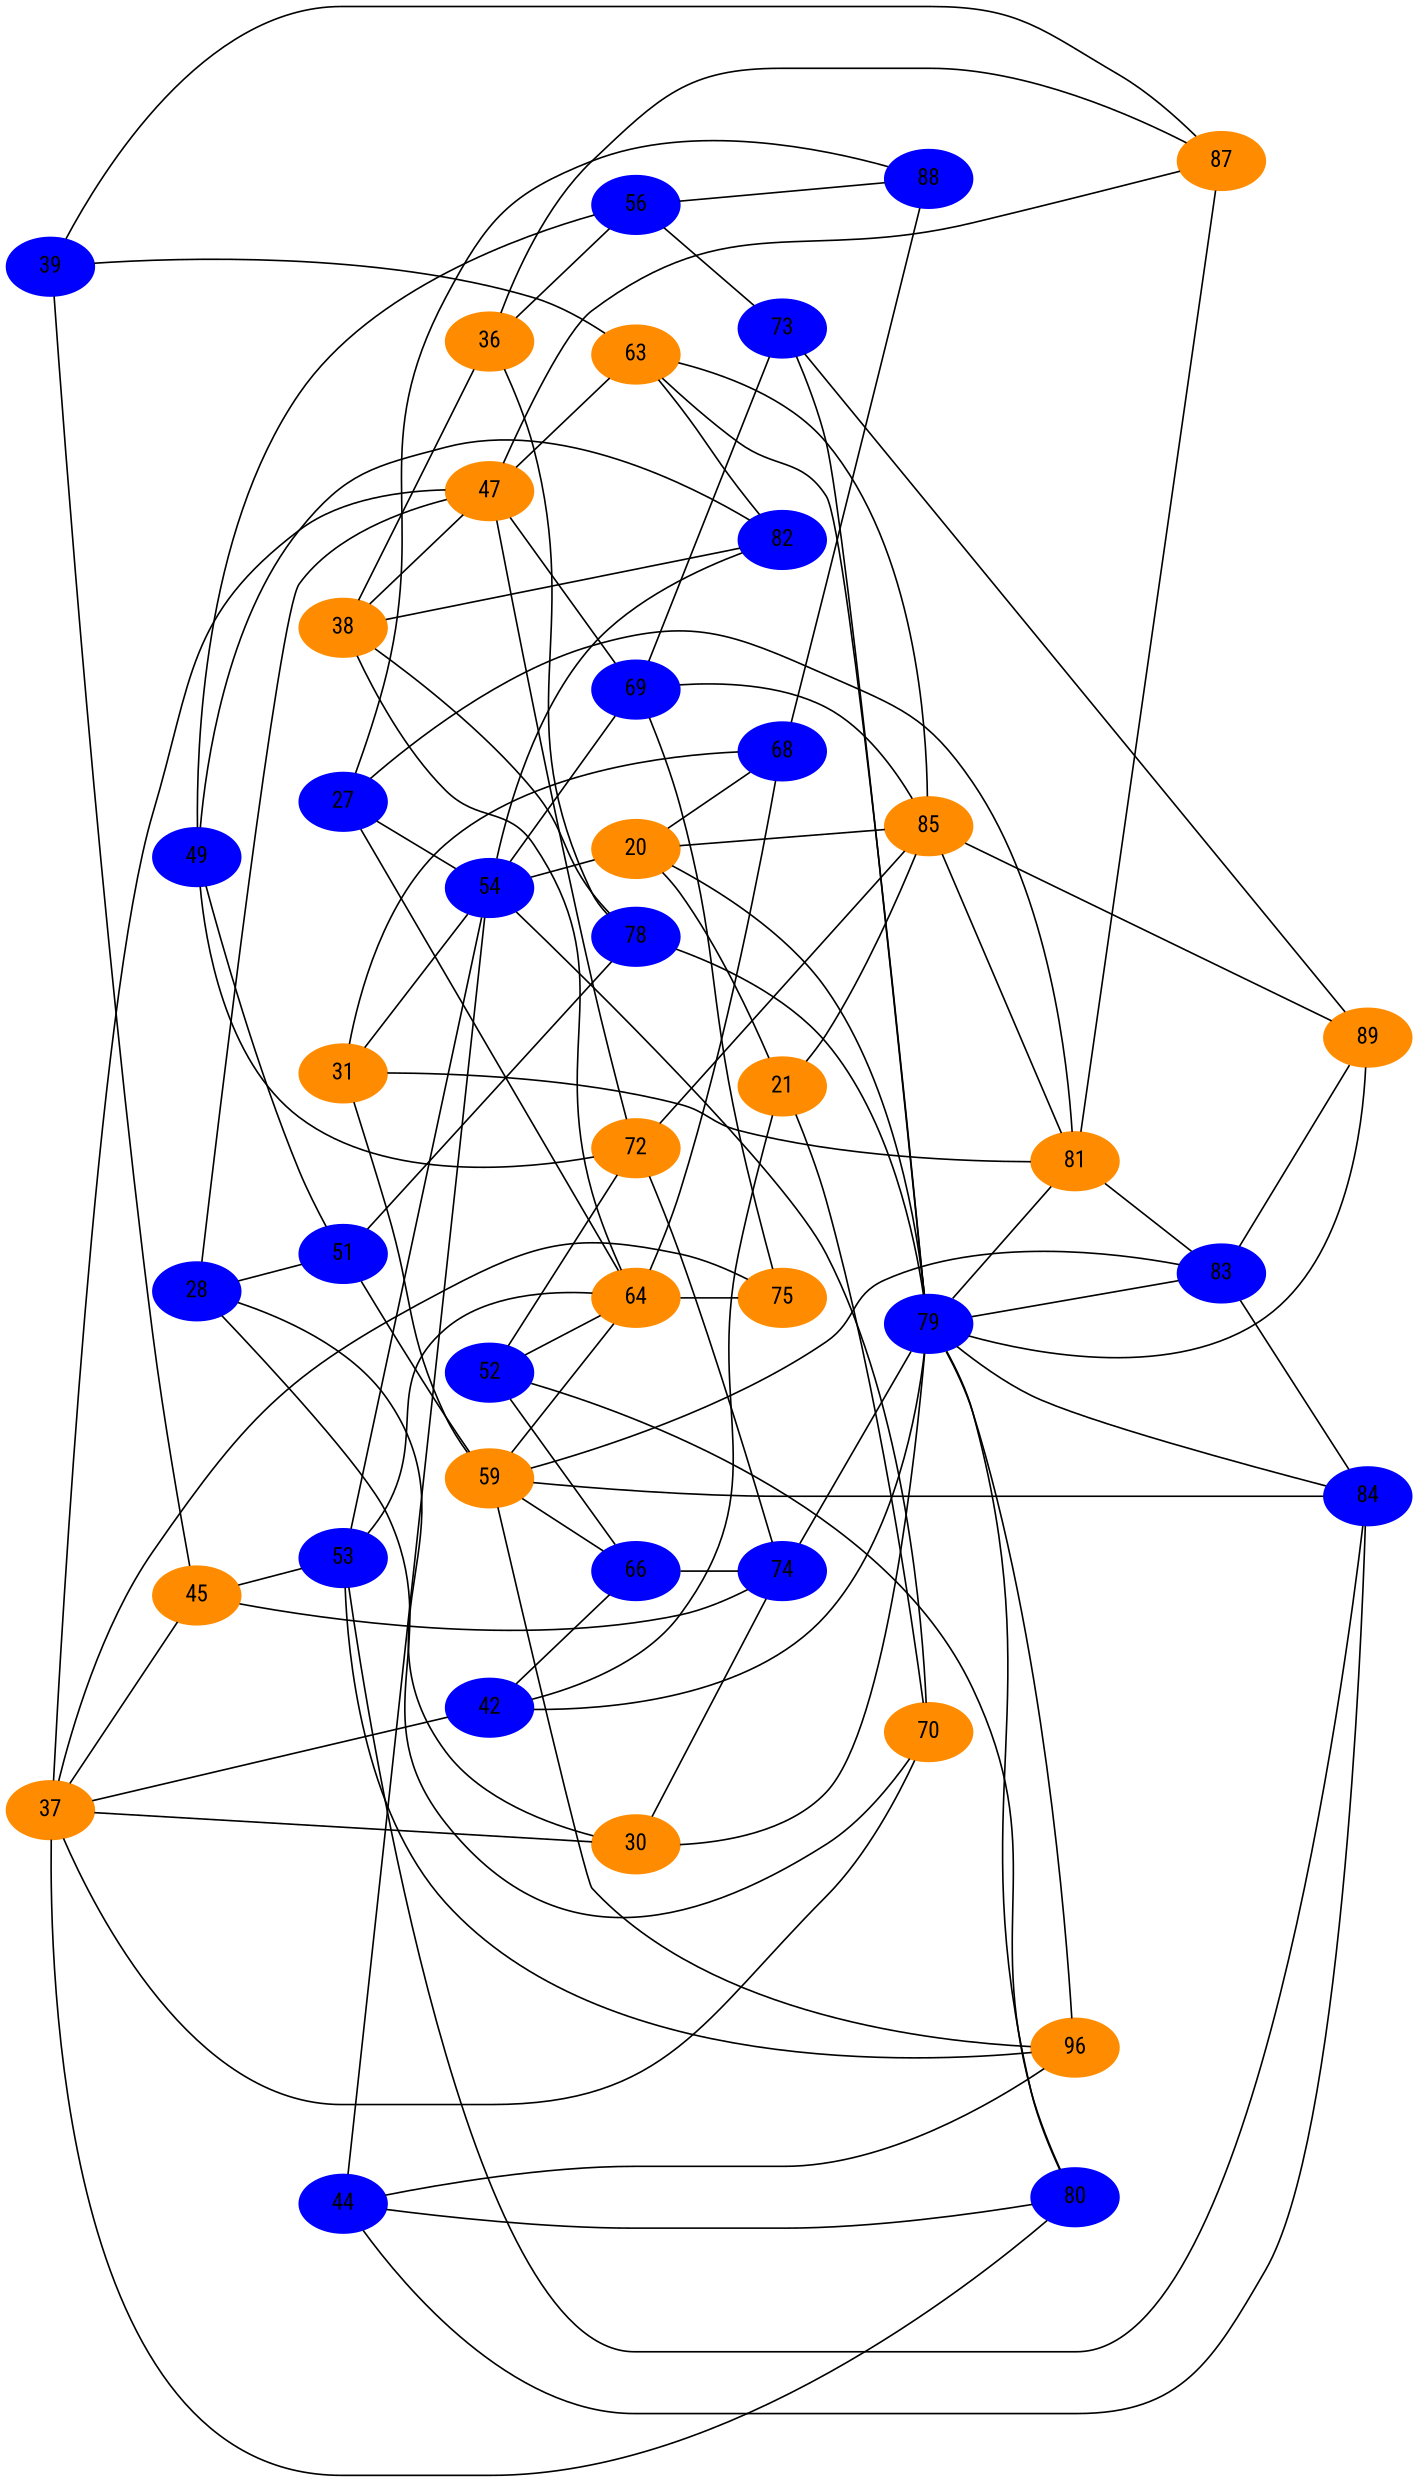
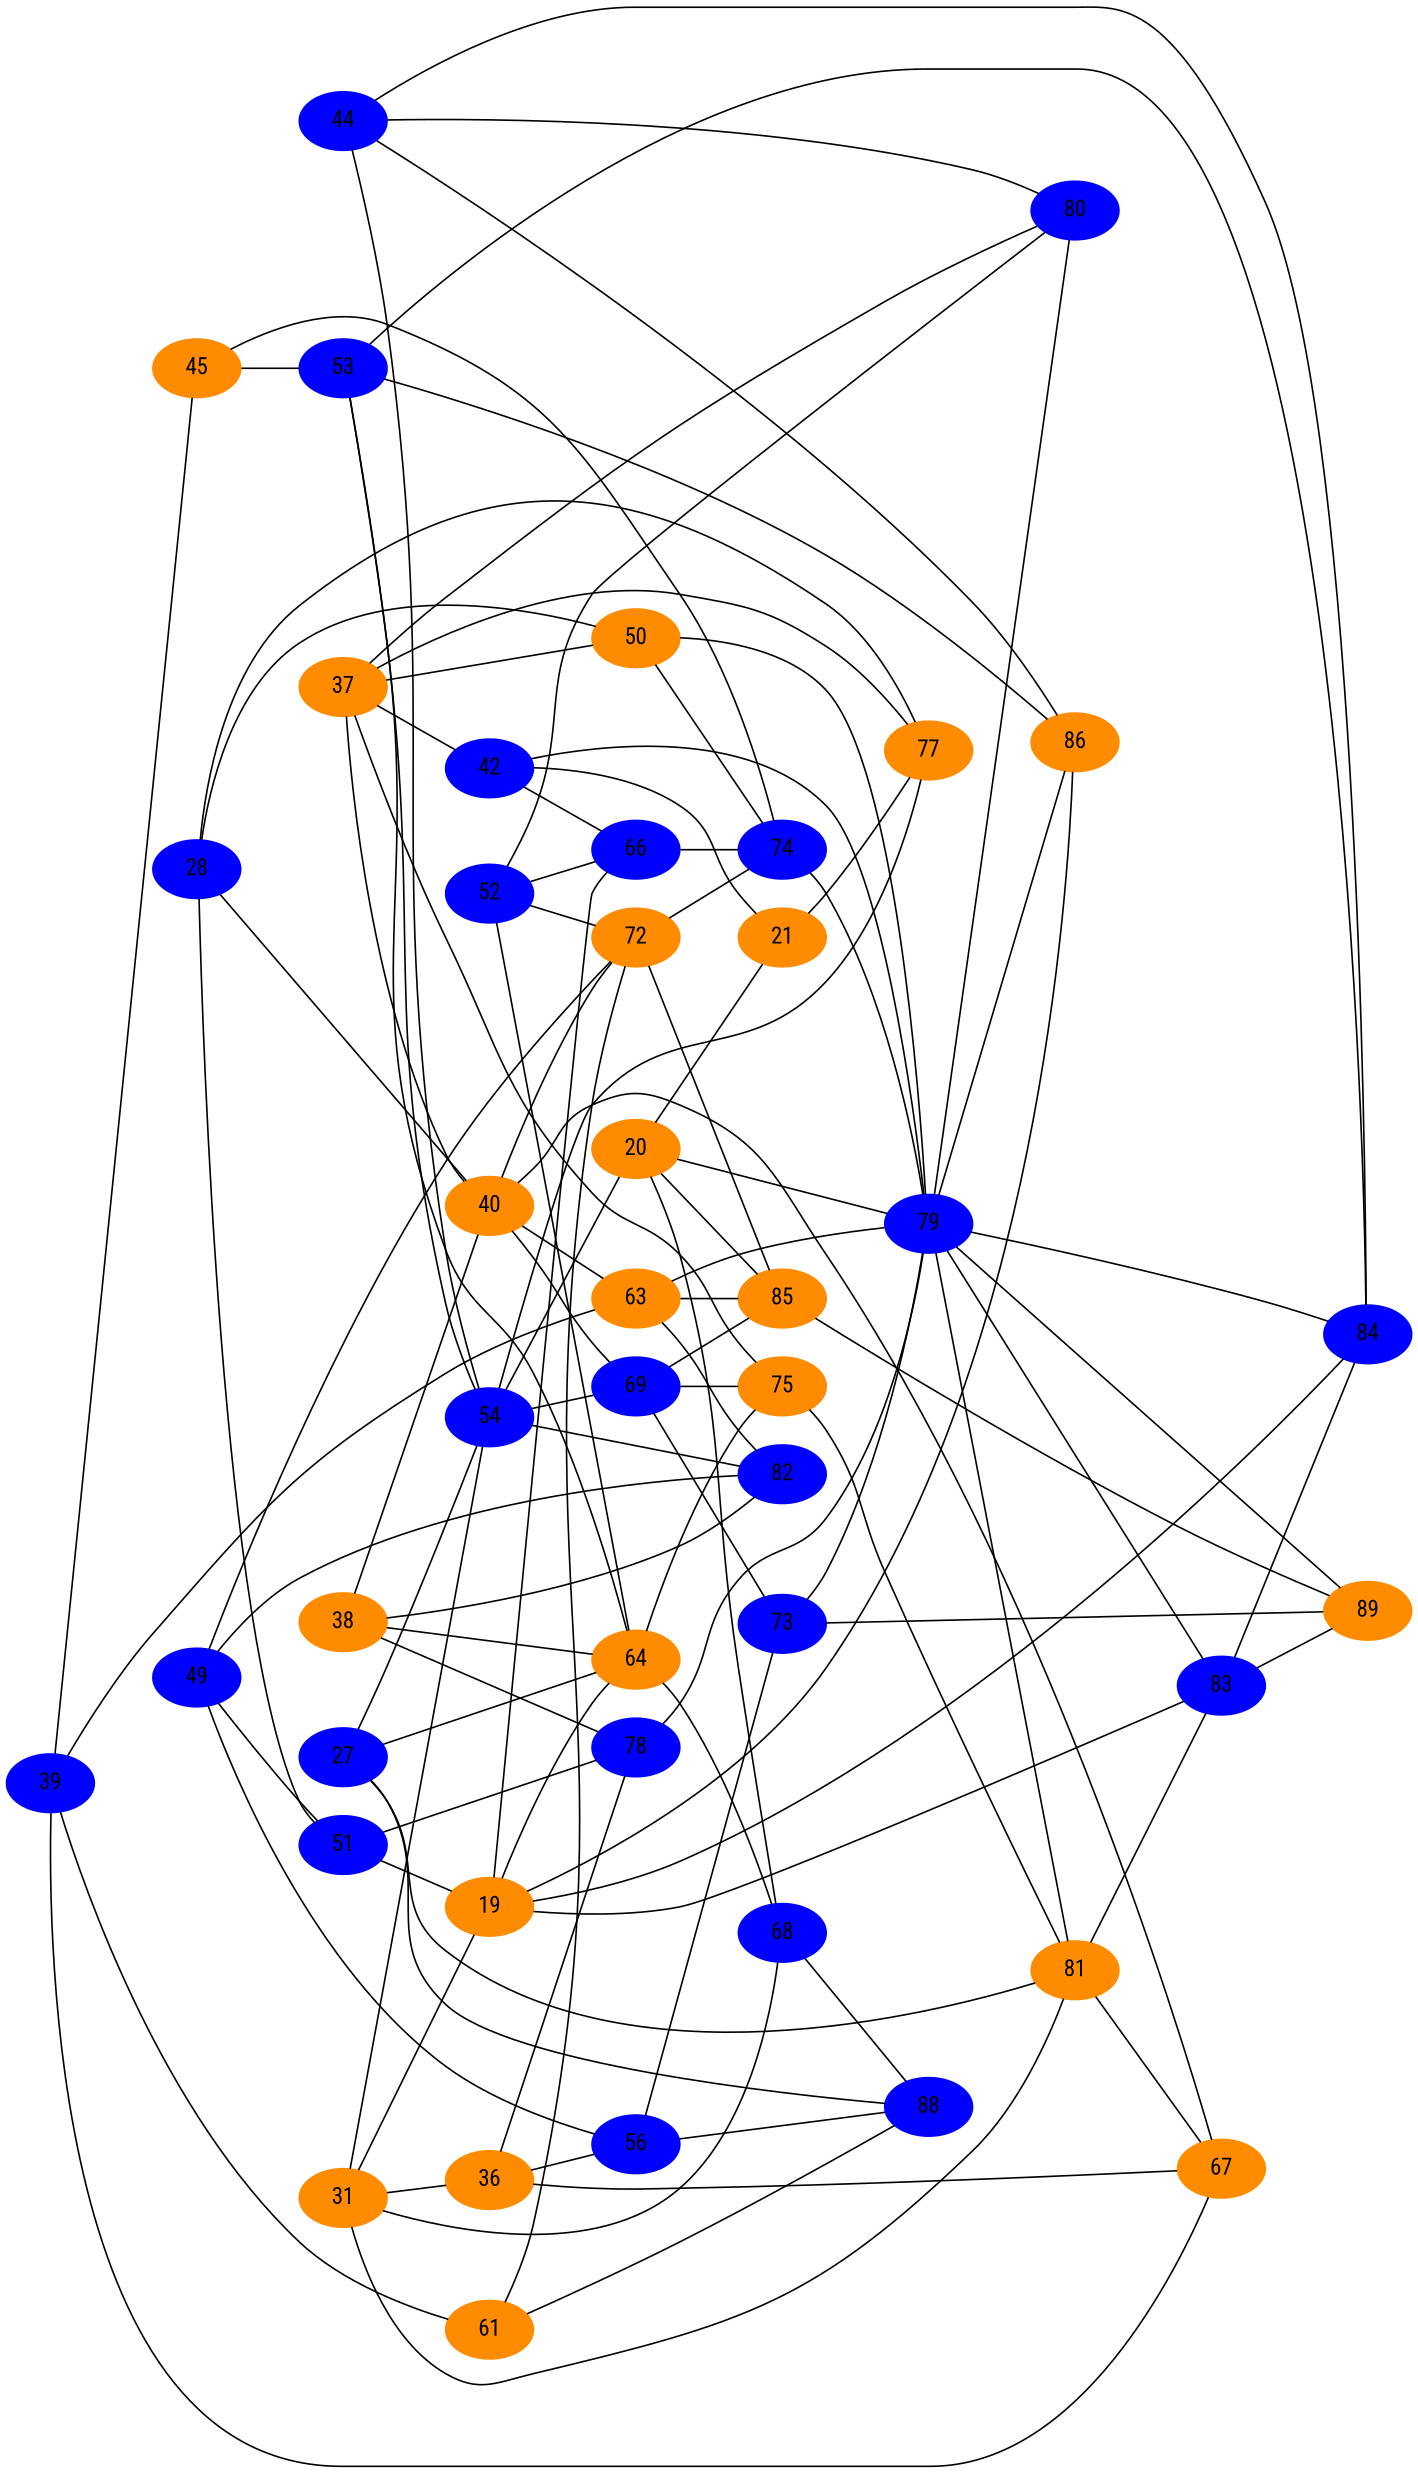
(1221, 161) -> (1221, 2169)
(419, 479) -> (417, 2189)
(490, 491) -> (490, 1206)
(867, 961) -> none
(1002, 994) -> (932, 1676)
(490, 1478) -> (490, 1907)
(124, 1703) -> none
(929, 1732) -> (929, 750)
(636, 1844) -> (636, 638)
(1075, 2048) -> (1075, 742)
none -> (490, 2330)
